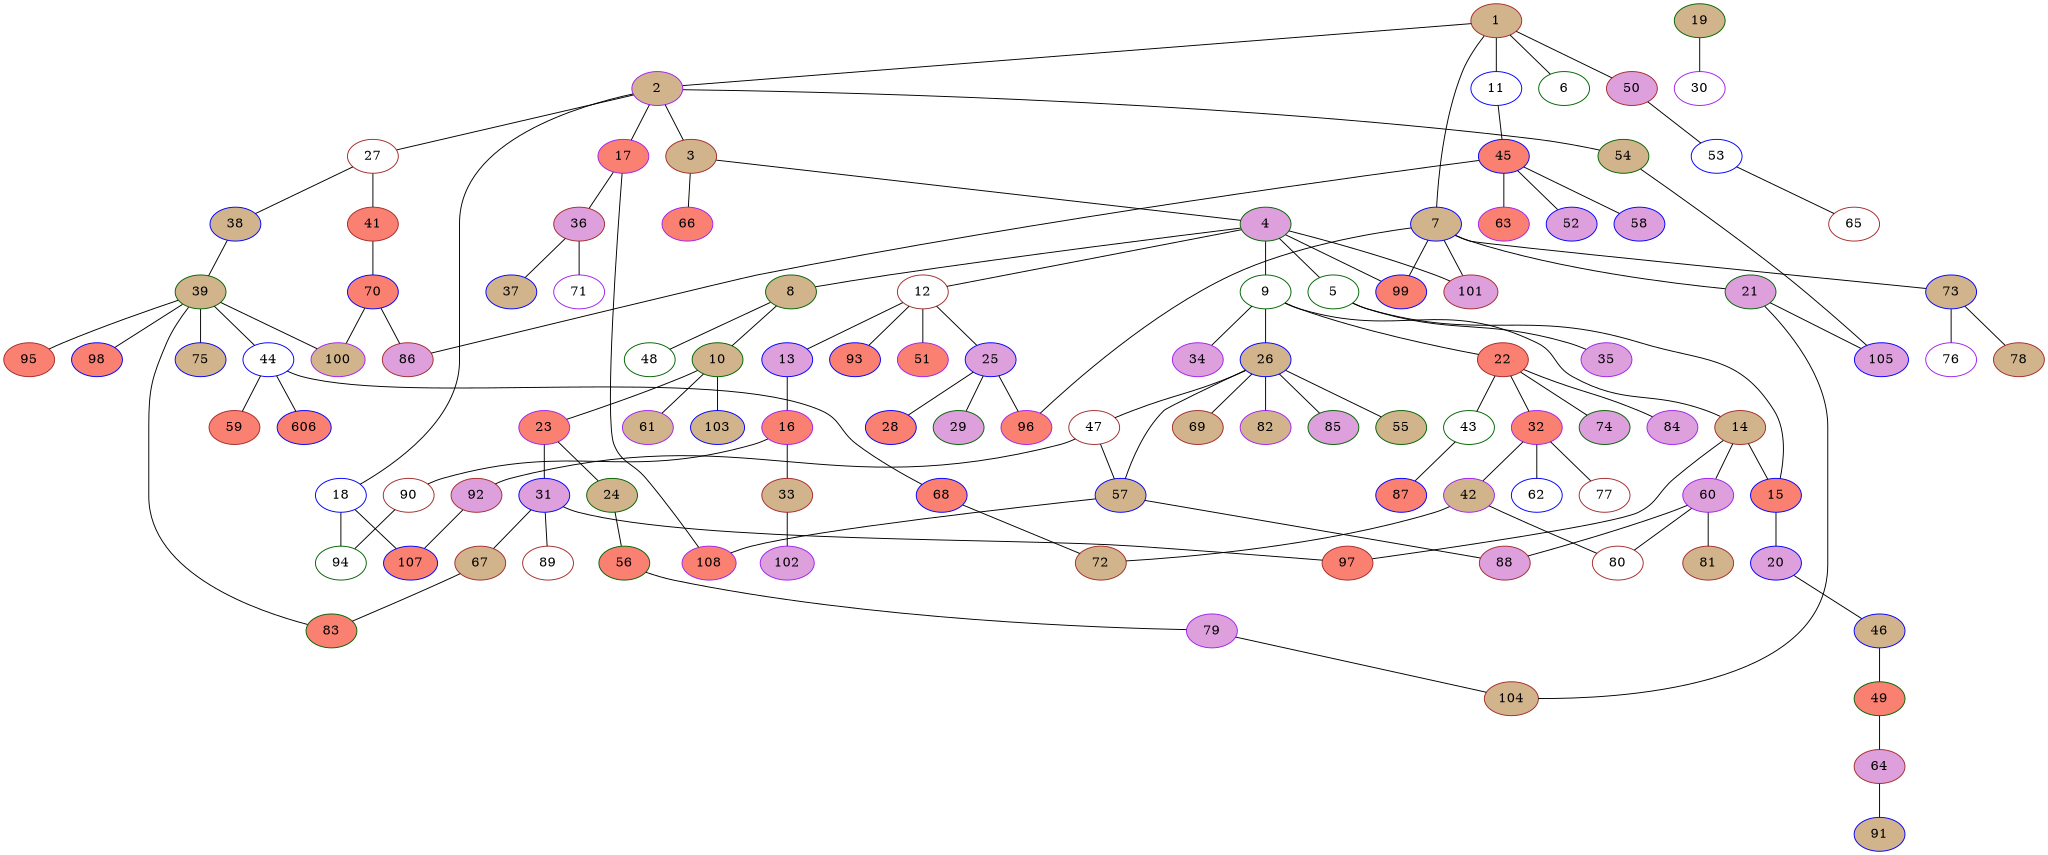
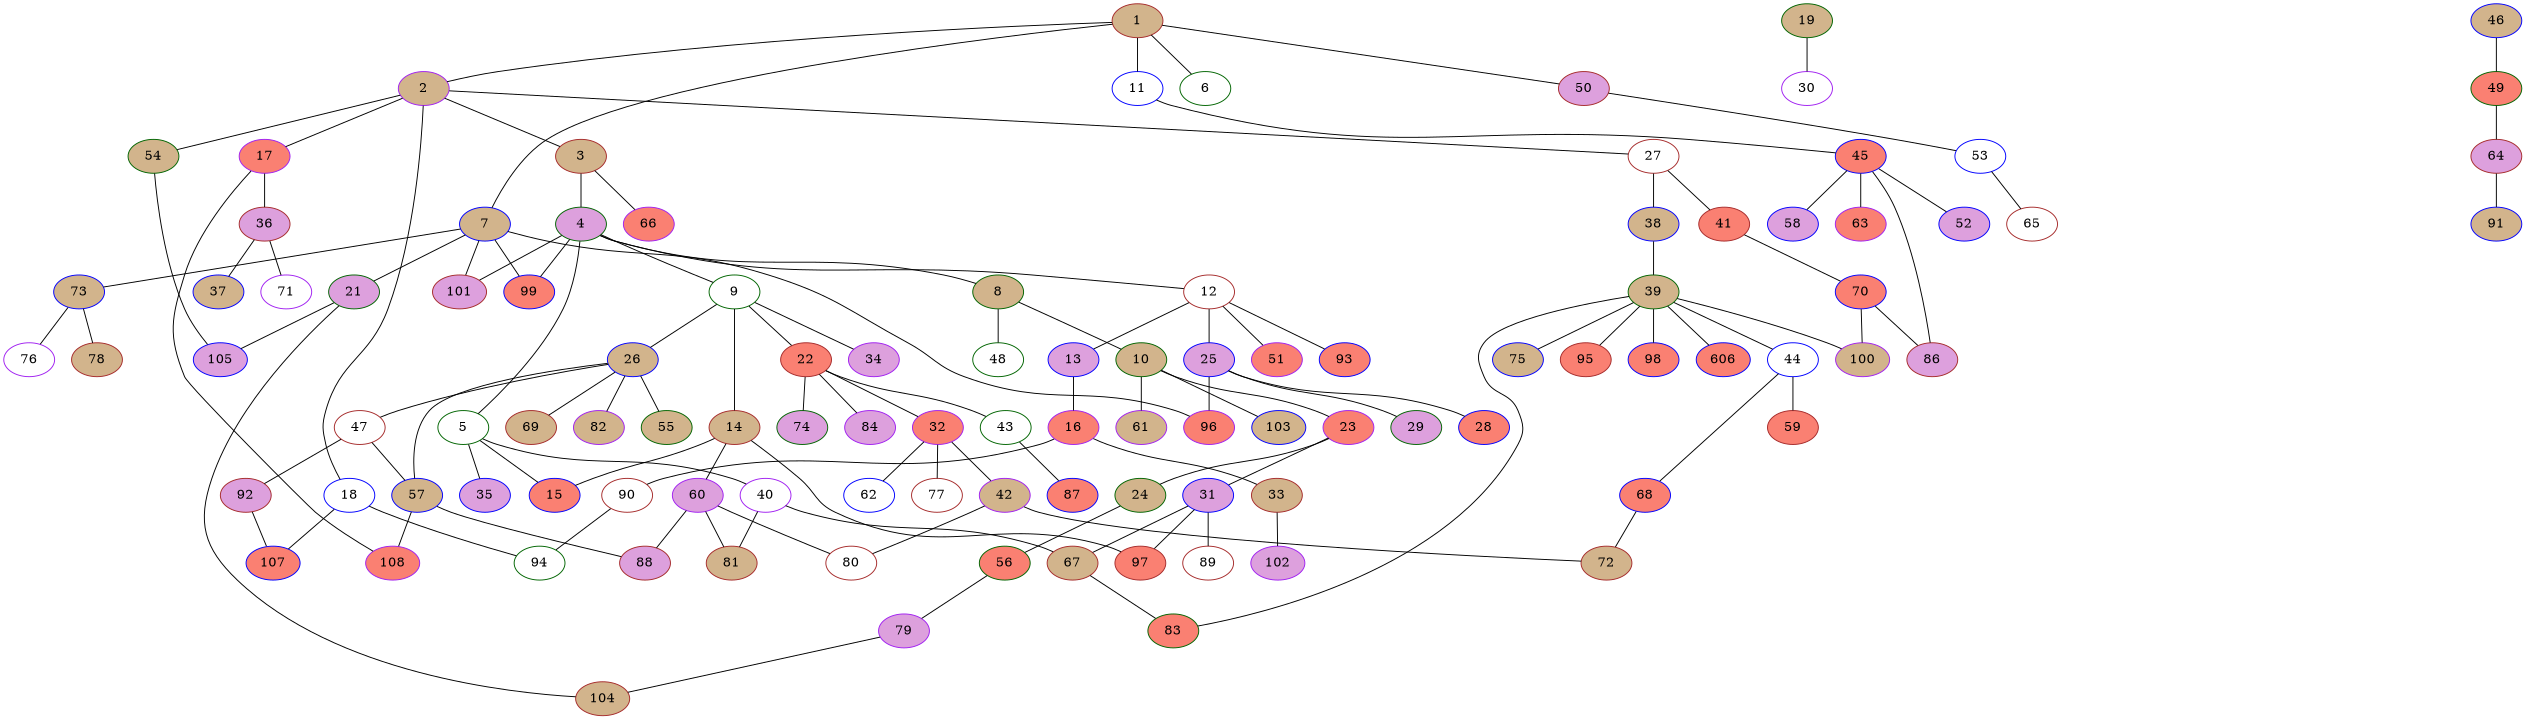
(1606, 360) -> (485, 495)
(286, 394) -> (1688, 326)
(1333, 428) -> none
none -> (766, 495)
(1776, 563) -> none
